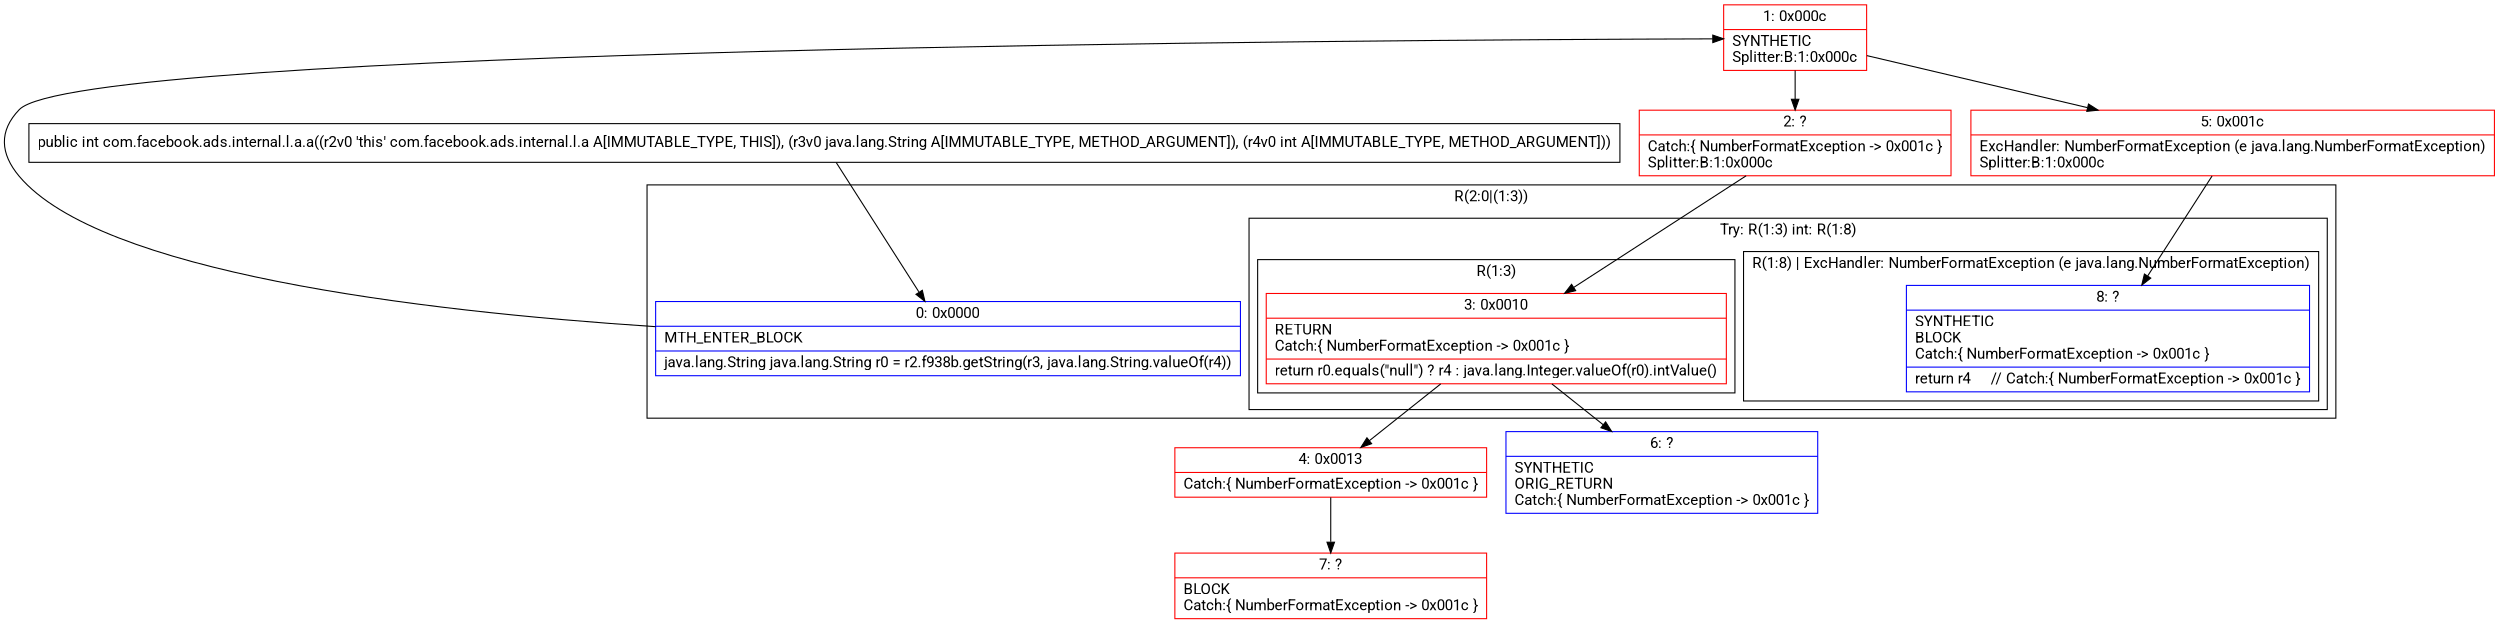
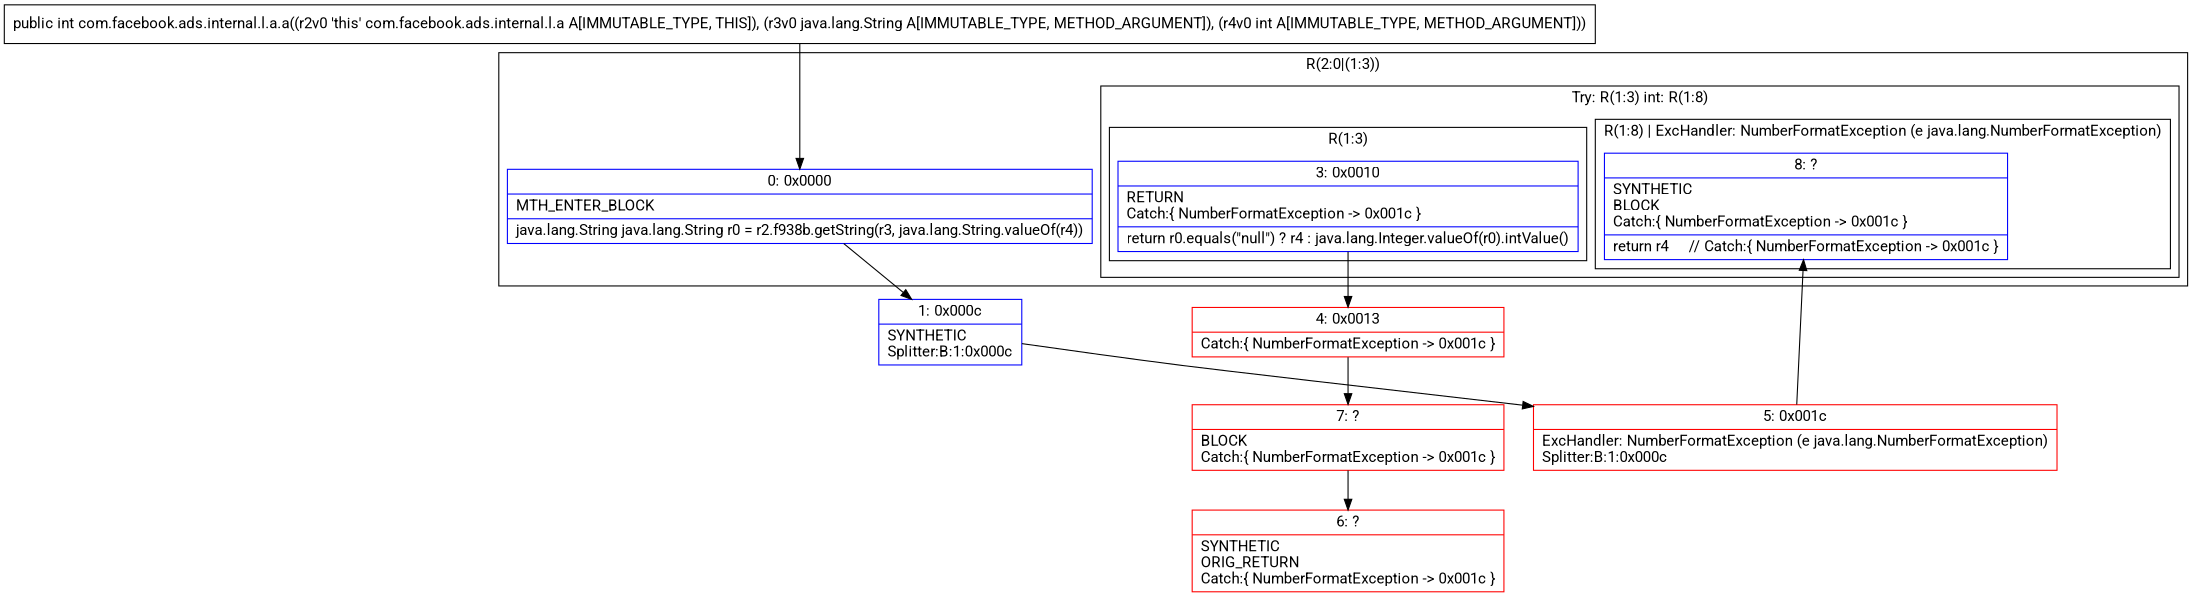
(1795, 38) -> (950, 332)
(1795, 143) -> none
(1496, 339) -> (1348, 206)
(1575, 402) -> (1348, 485)
(1662, 472) -> (1348, 551)
